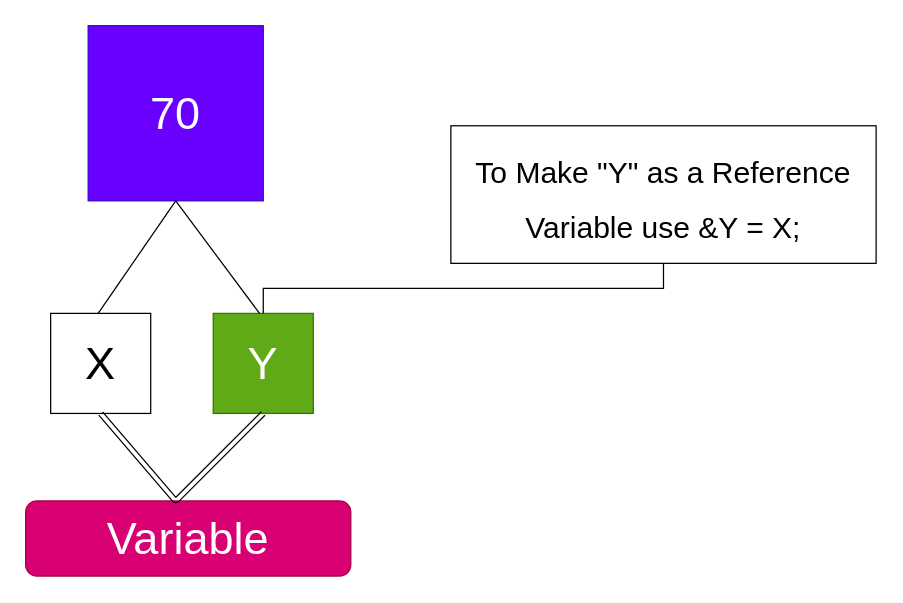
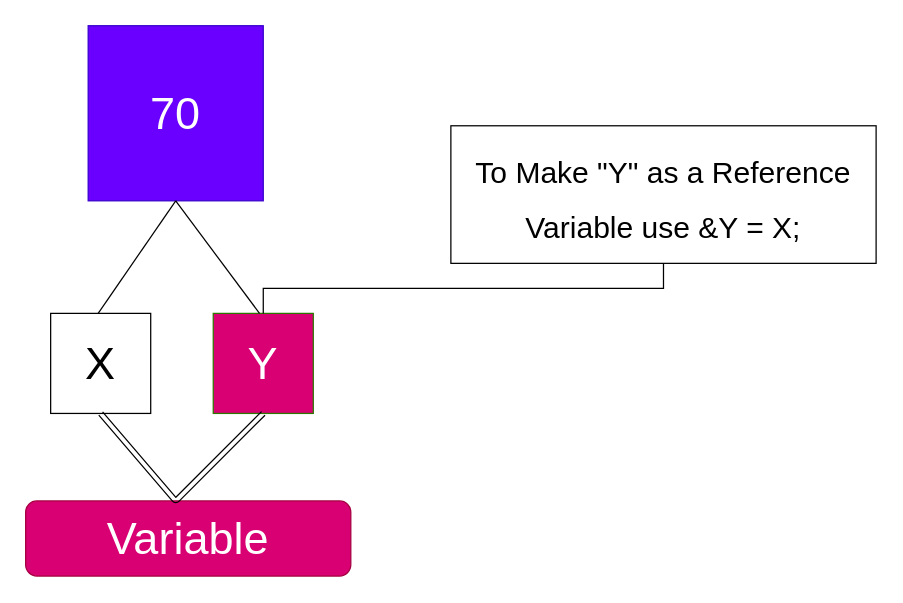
(263, 363) -> (263, 363)
